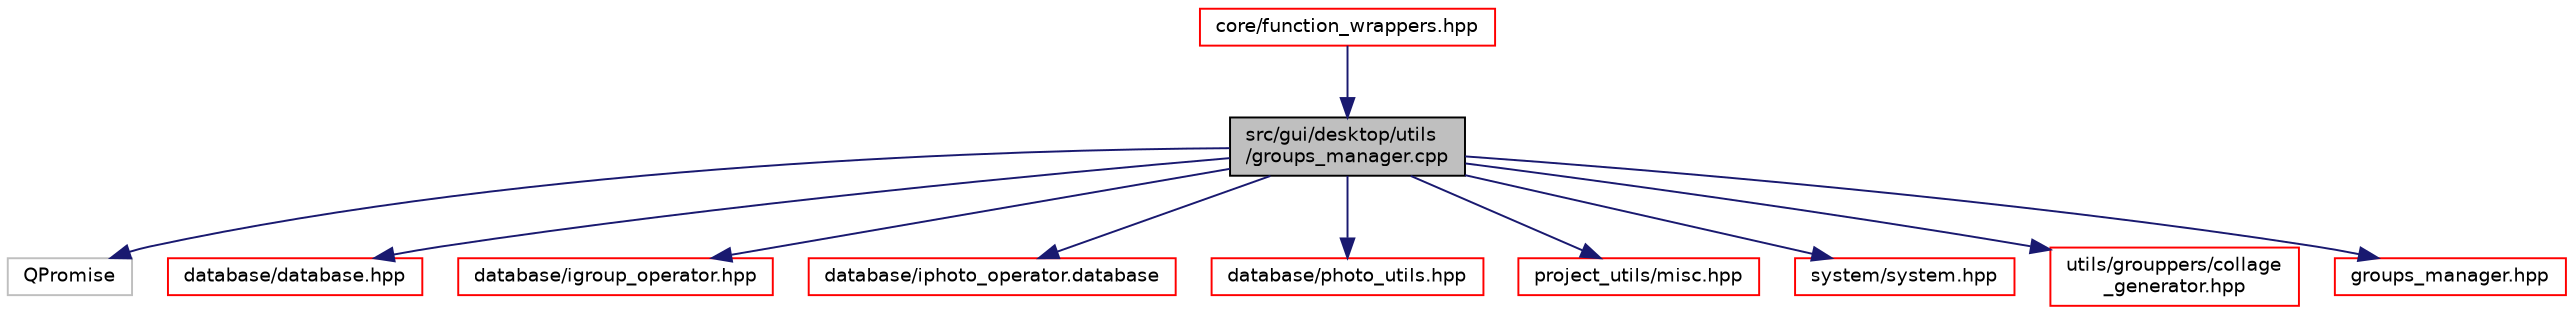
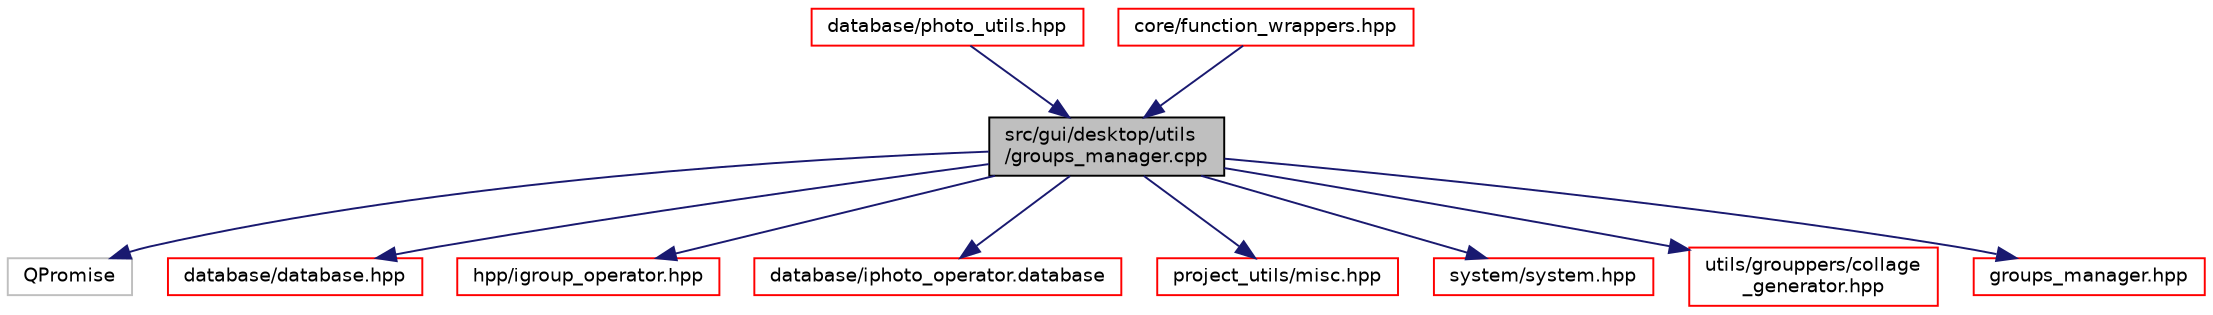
(1348, 207) -> (1012, 76)
(616, 277) -> (588, 277)
